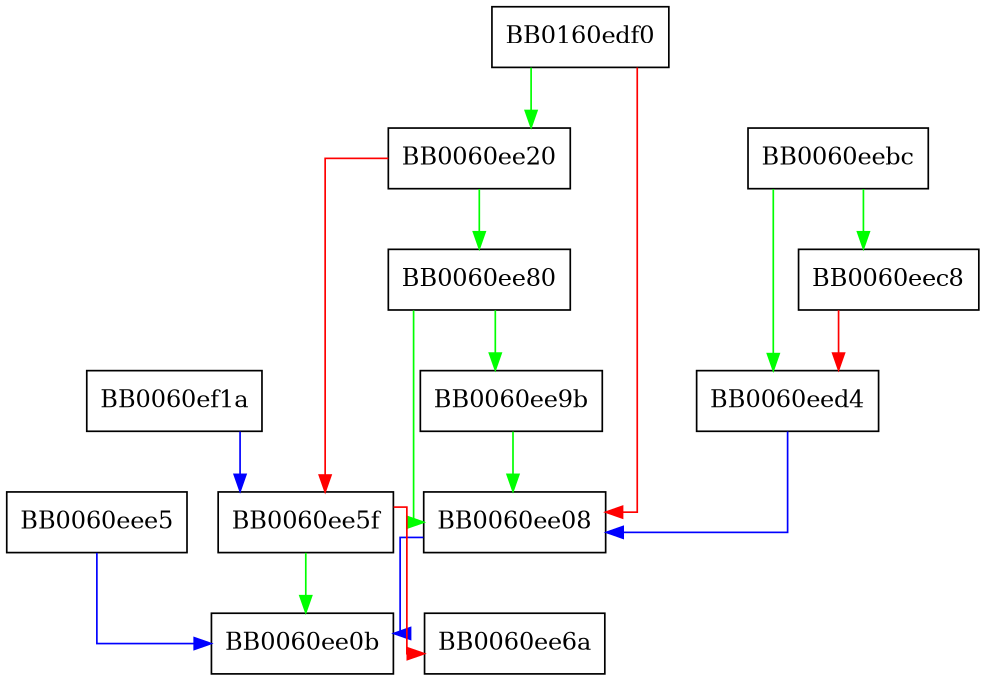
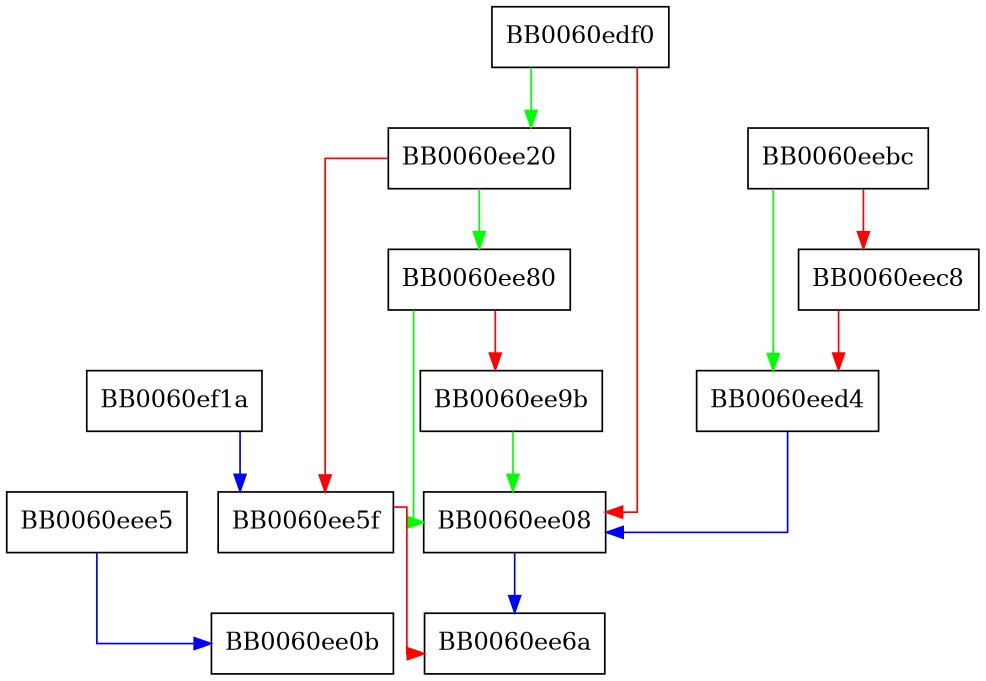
(580, 37) -> (580, 37)
(863, 210) -> (863, 210)
(495, 332) -> (495, 332)
(306, 574) -> none
(400, 574) -> (515, 574)
